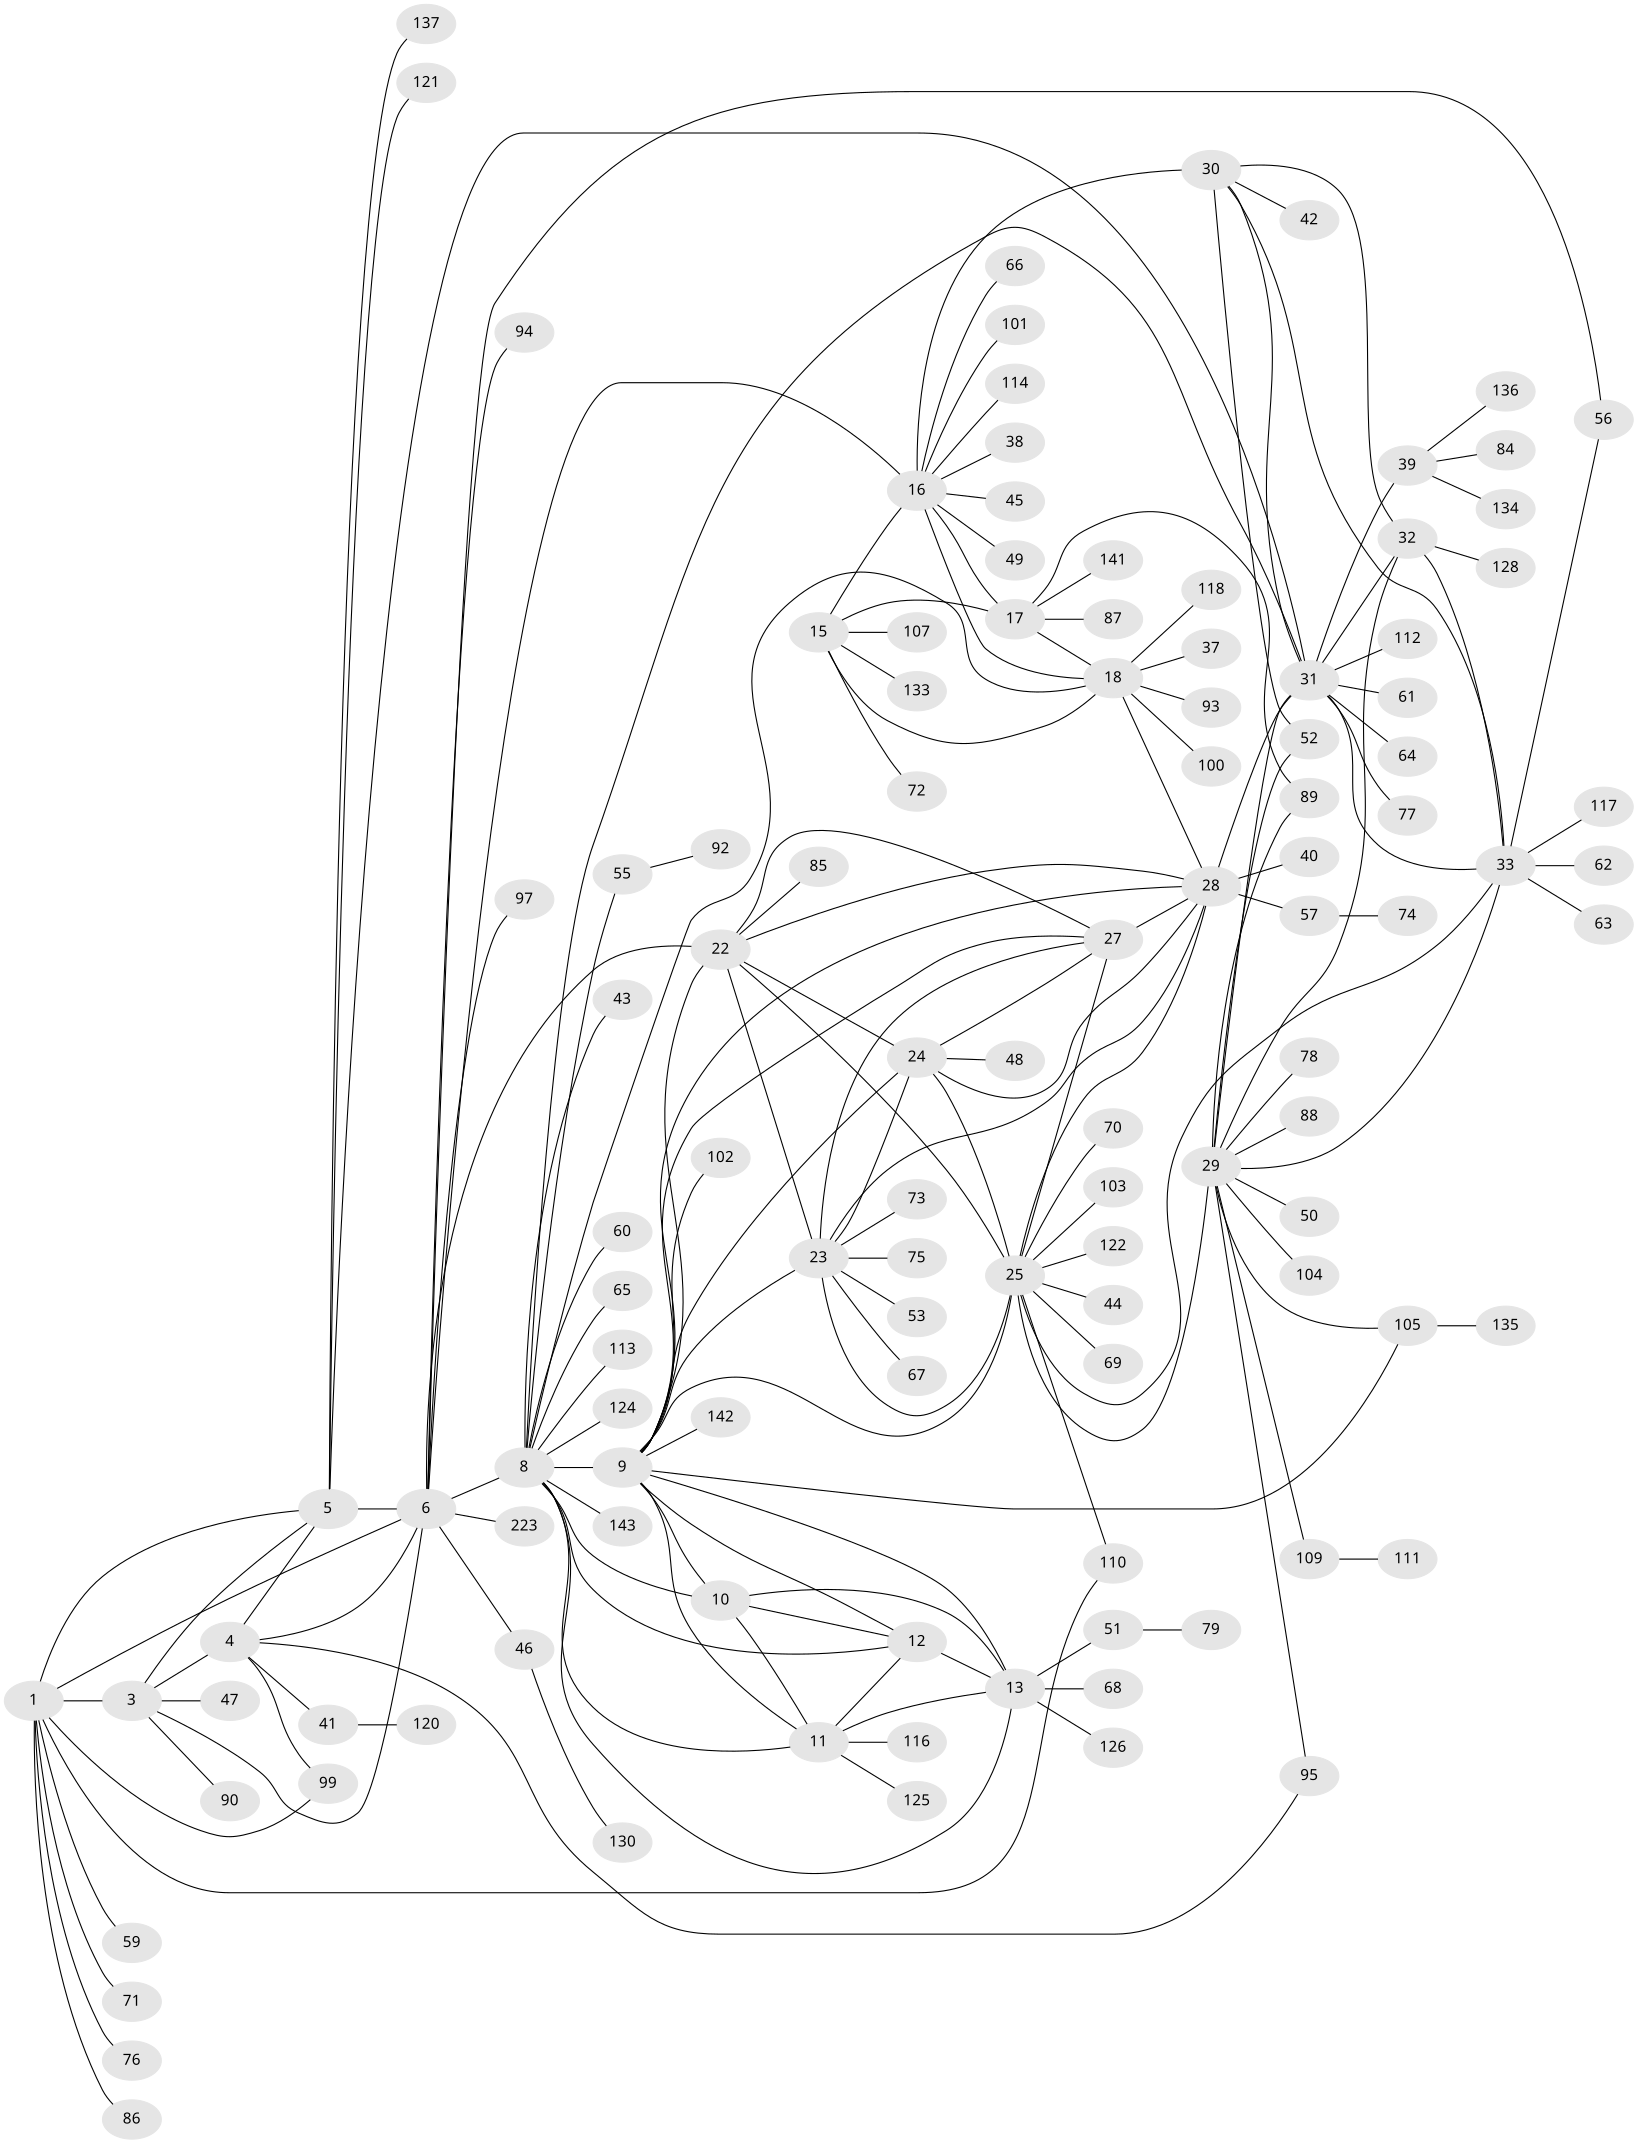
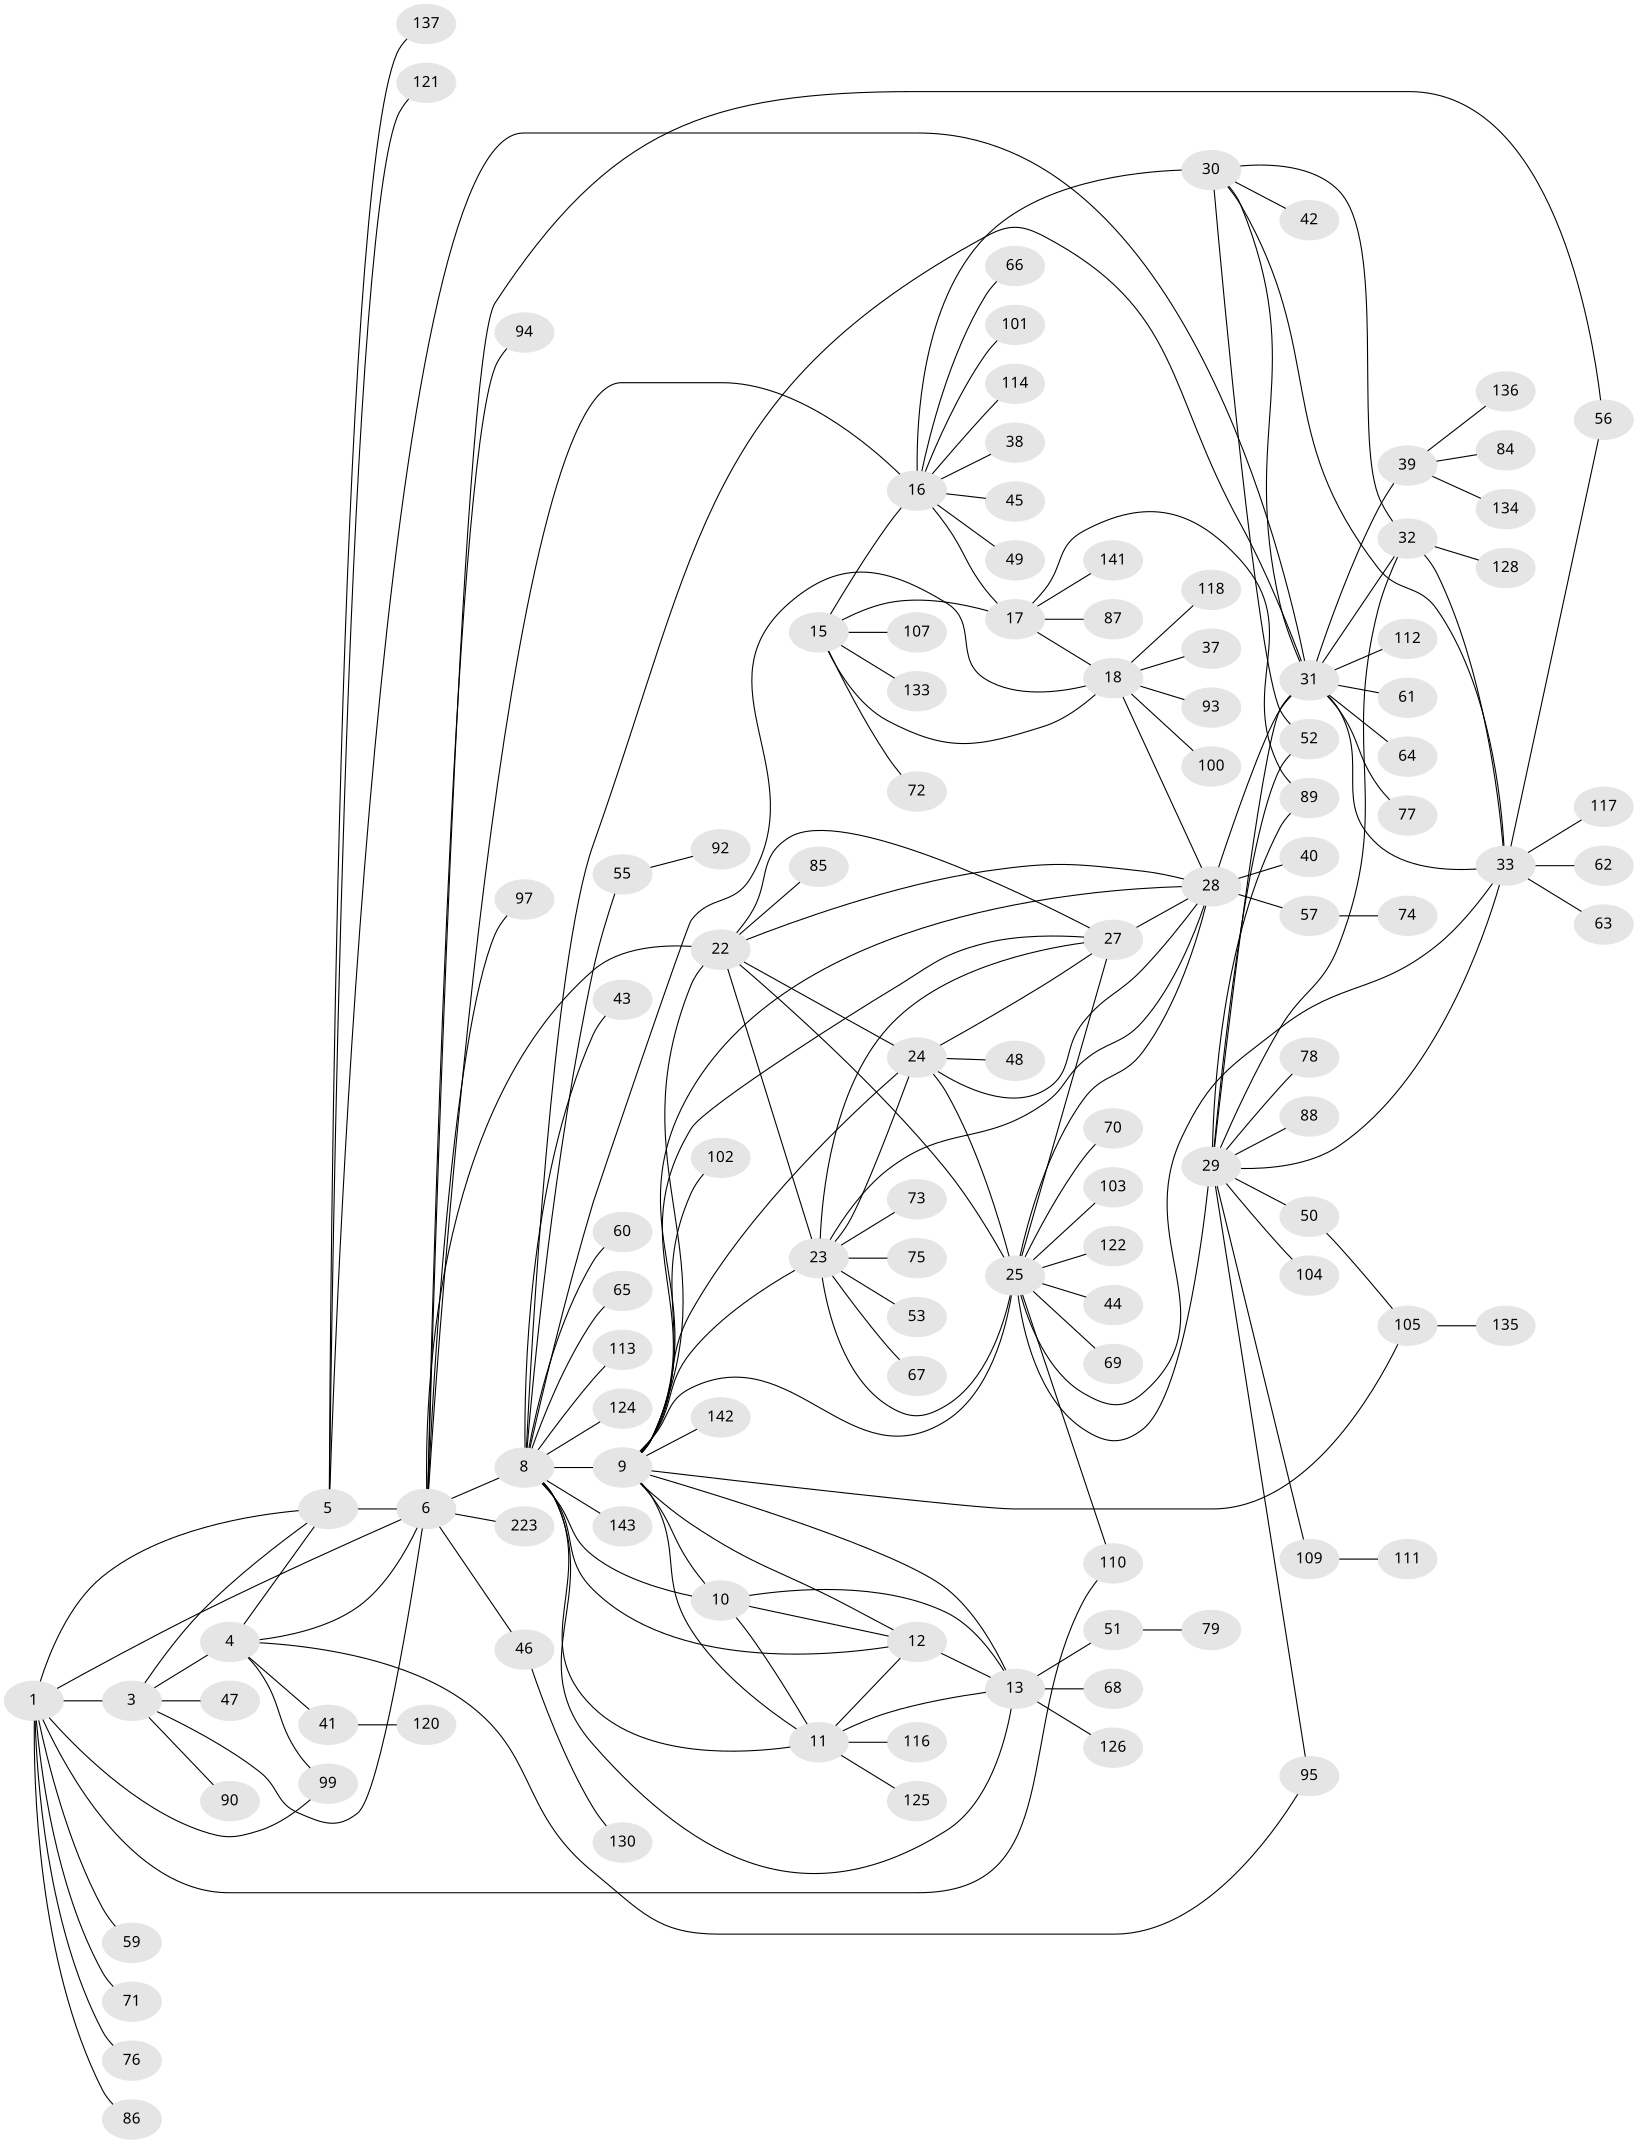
(973, 628) -> none
(1267, 1293) -> (1360, 1270)
